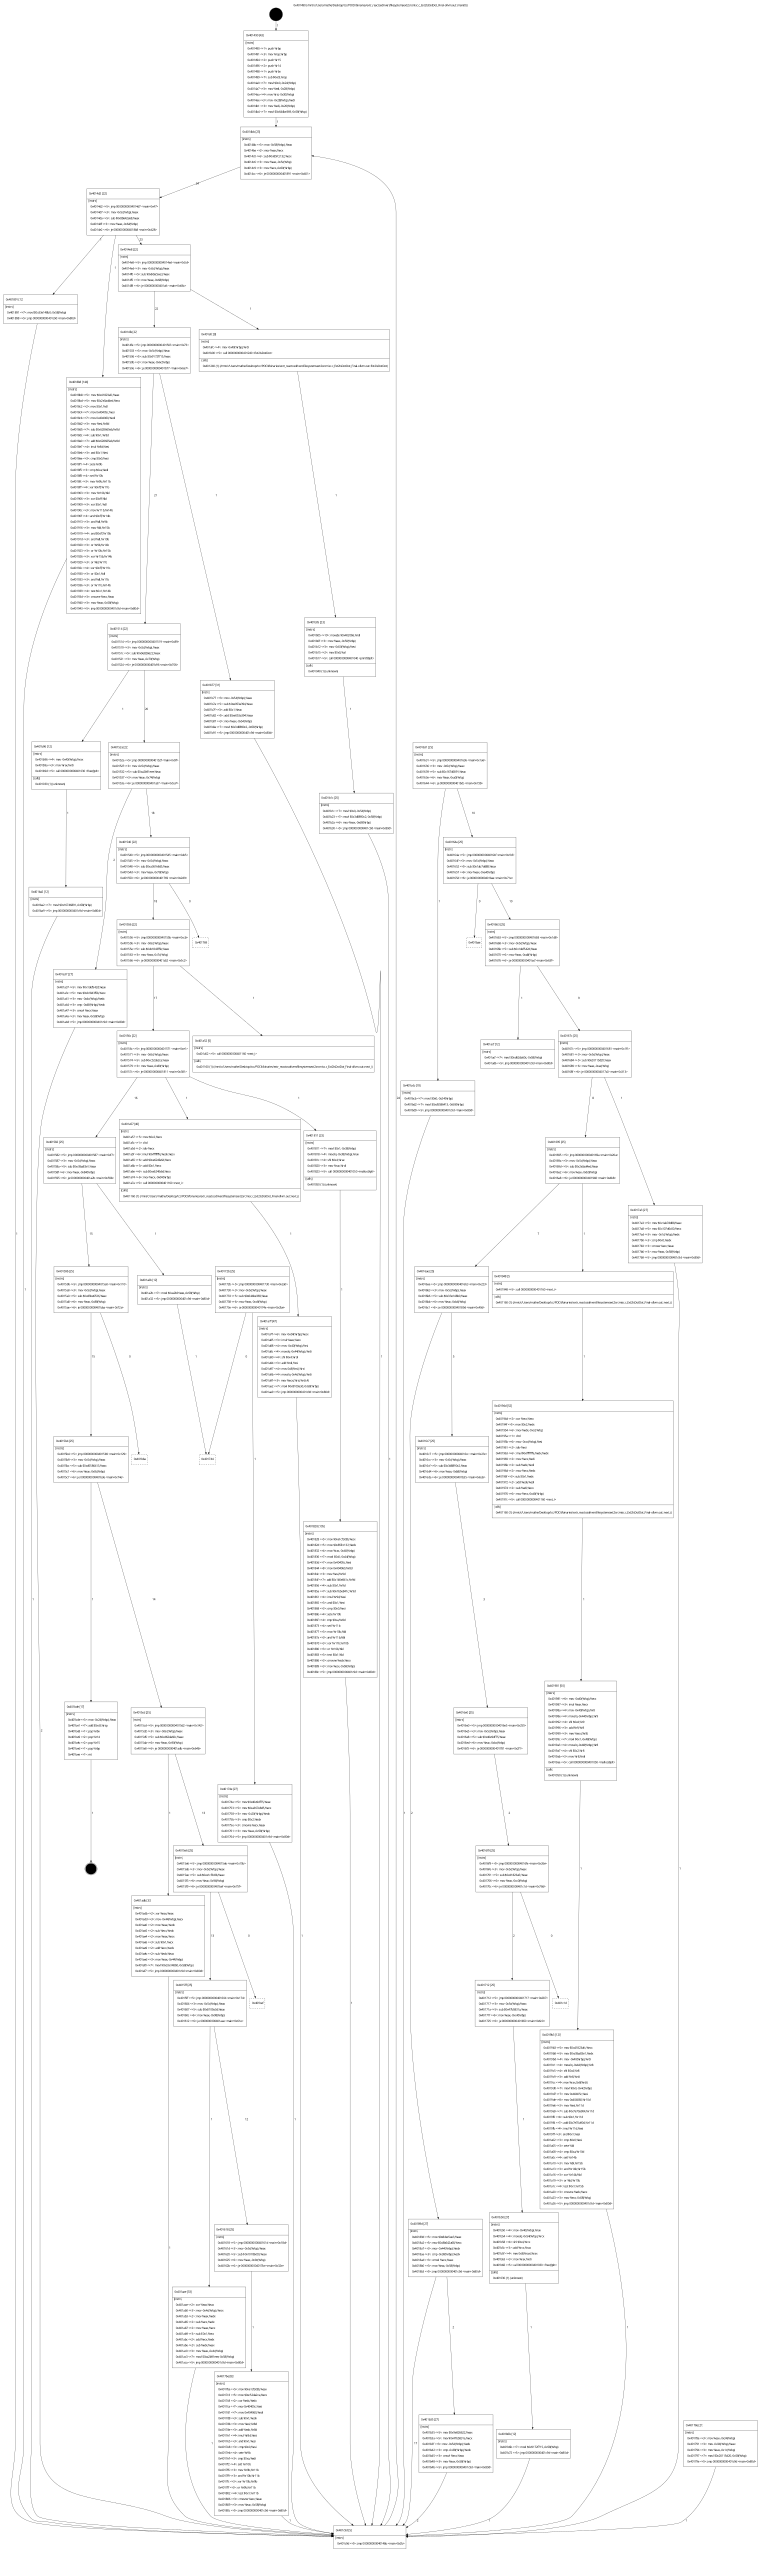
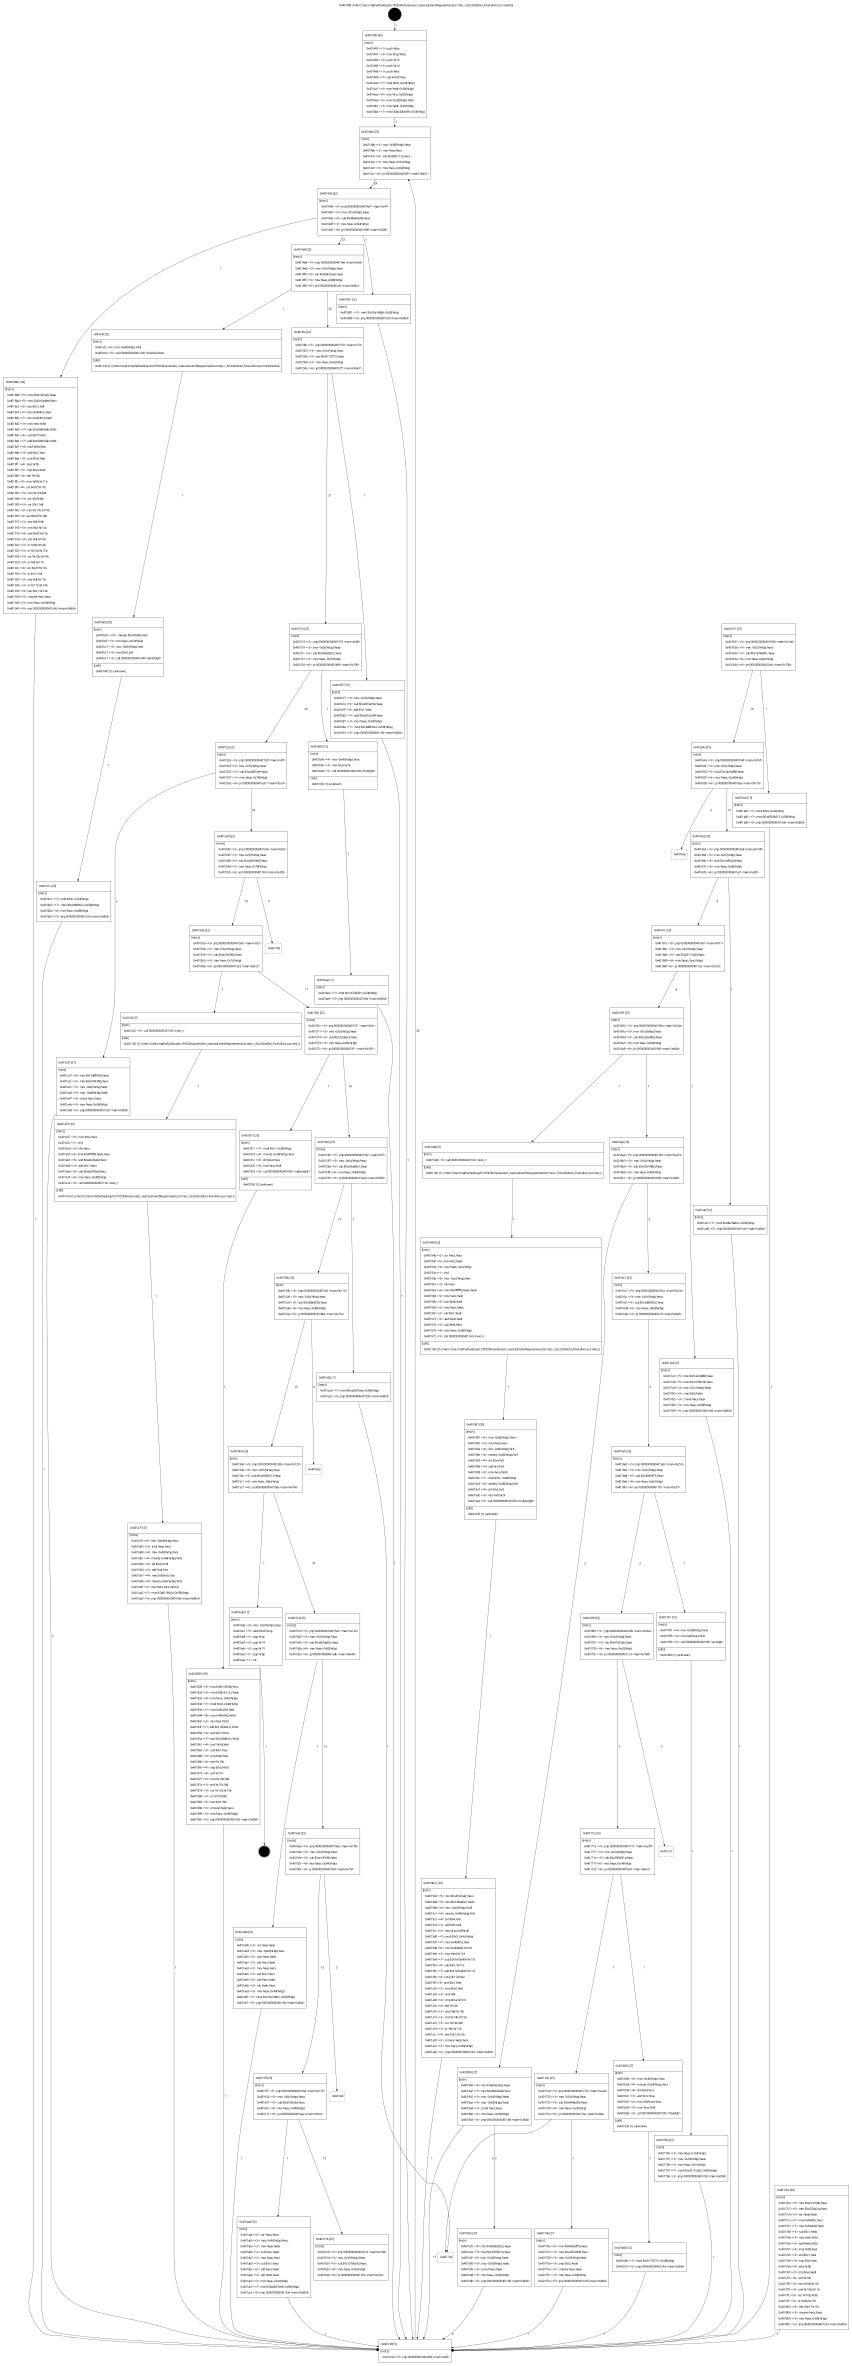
(176, 1097) -> (184, 1083)
none -> (691, 1636)
none -> (738, 1925)
none -> (595, 1973)
(251, 2320) -> none
